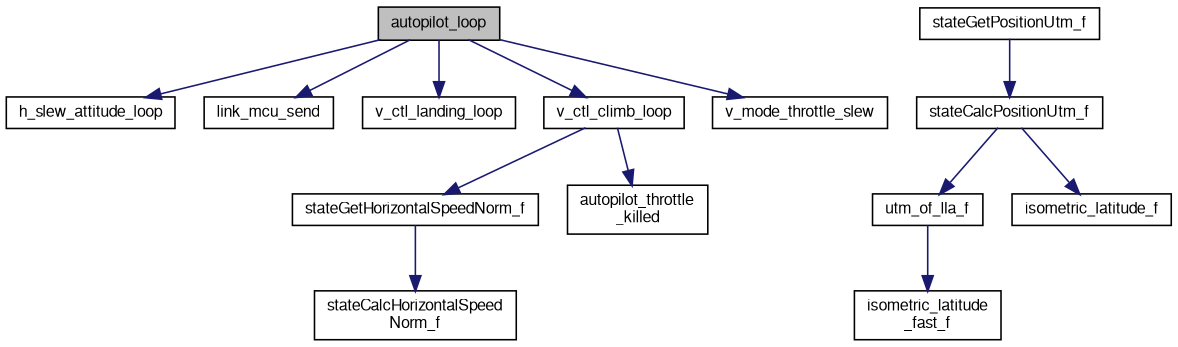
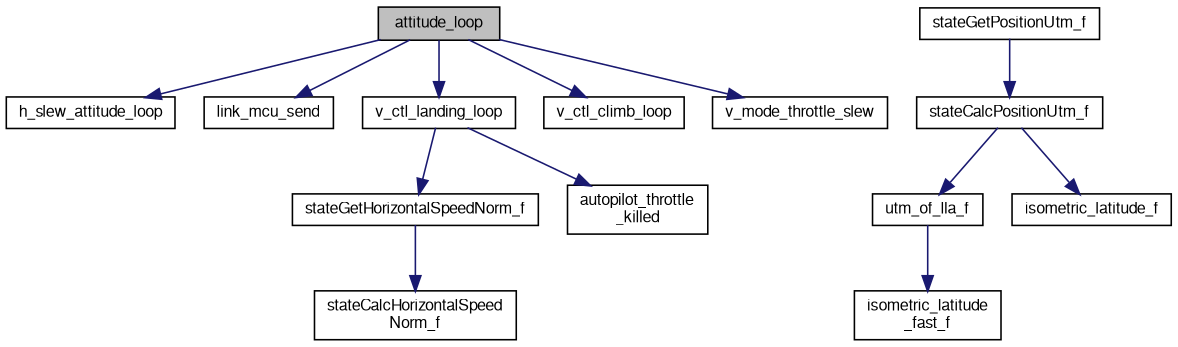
(439, 24) -> (439, 24)
(623, 149) -> (522, 153)
(522, 158) -> (429, 153)
